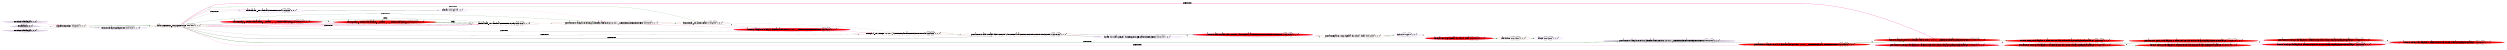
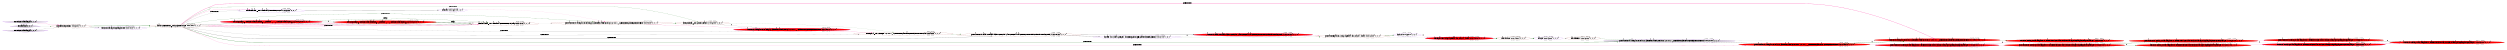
none -> (1583, 38)
